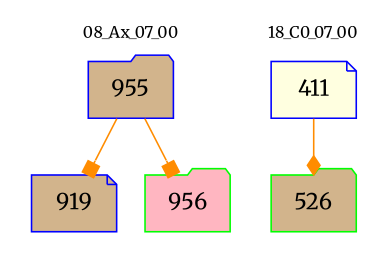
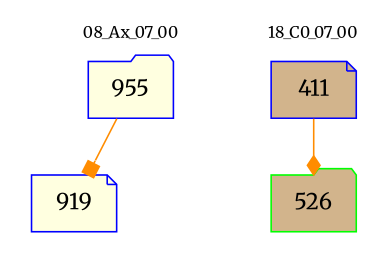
(131, 90) -> (131, 90)
(314, 90) -> (314, 90)
(74, 203) -> (74, 203)
(188, 203) -> none
